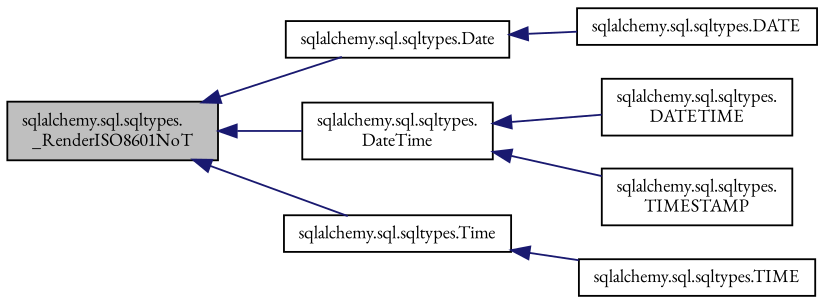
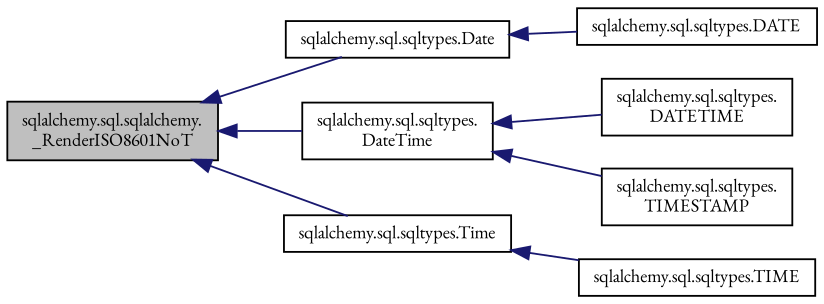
(113, 131) -> (113, 131)
